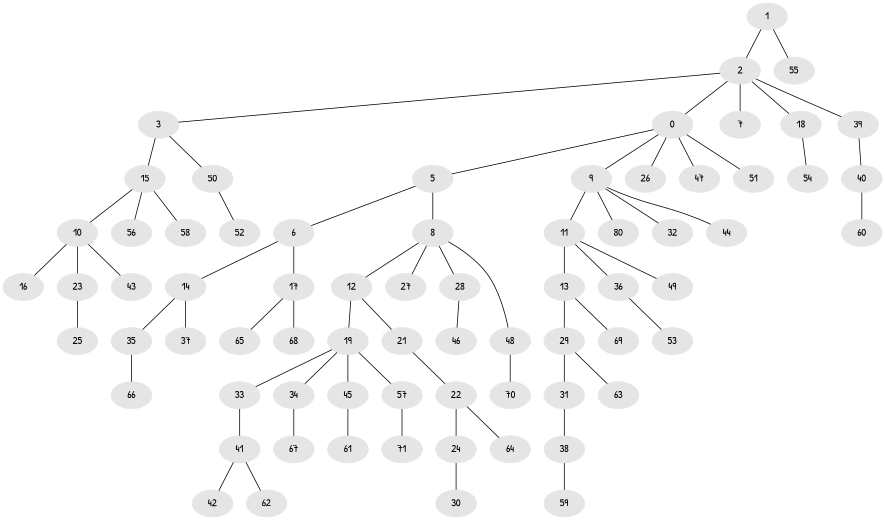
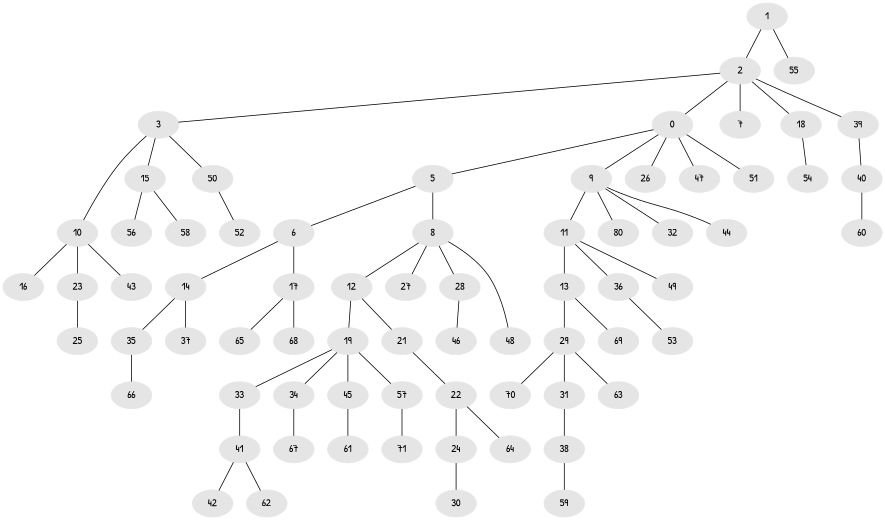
(111, 206) -> (111, 175)
(510, 368) -> (537, 368)
